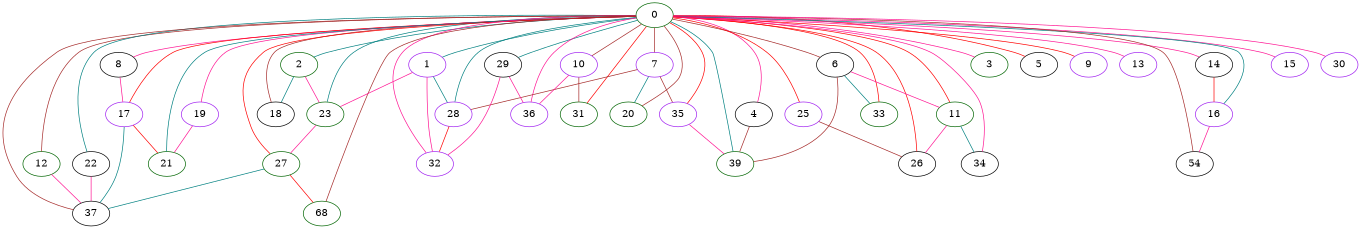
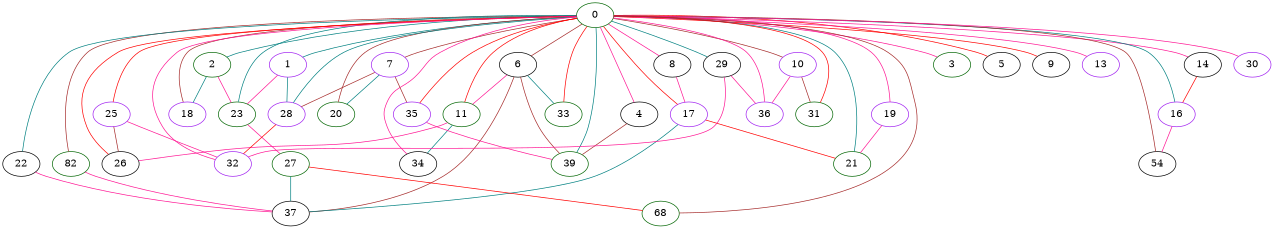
(100, 40) -> (442, 177)
(270, 50) -> none
(1089, 65) -> (1051, 65)
(1290, 65) -> none
(276, 114) -> (187, 114)
(428, 115) -> (163, 136)
(42, 164) -> (71, 164)
